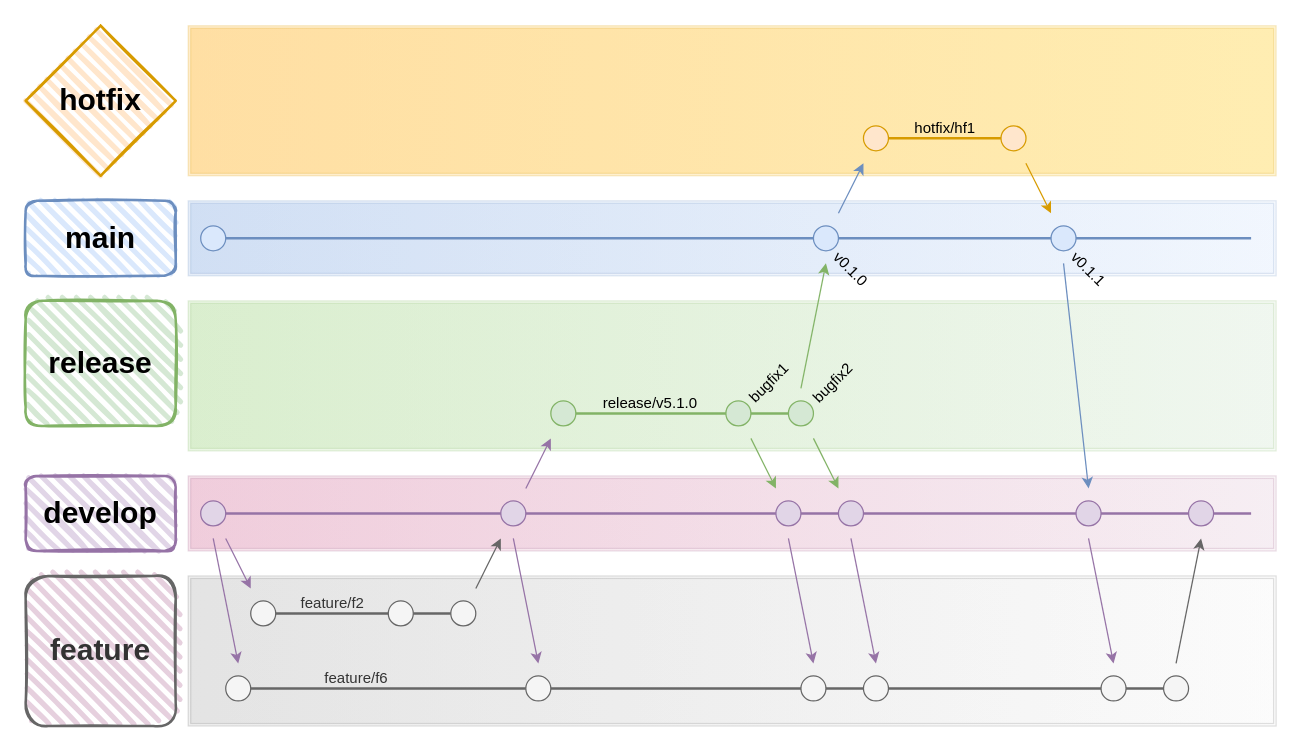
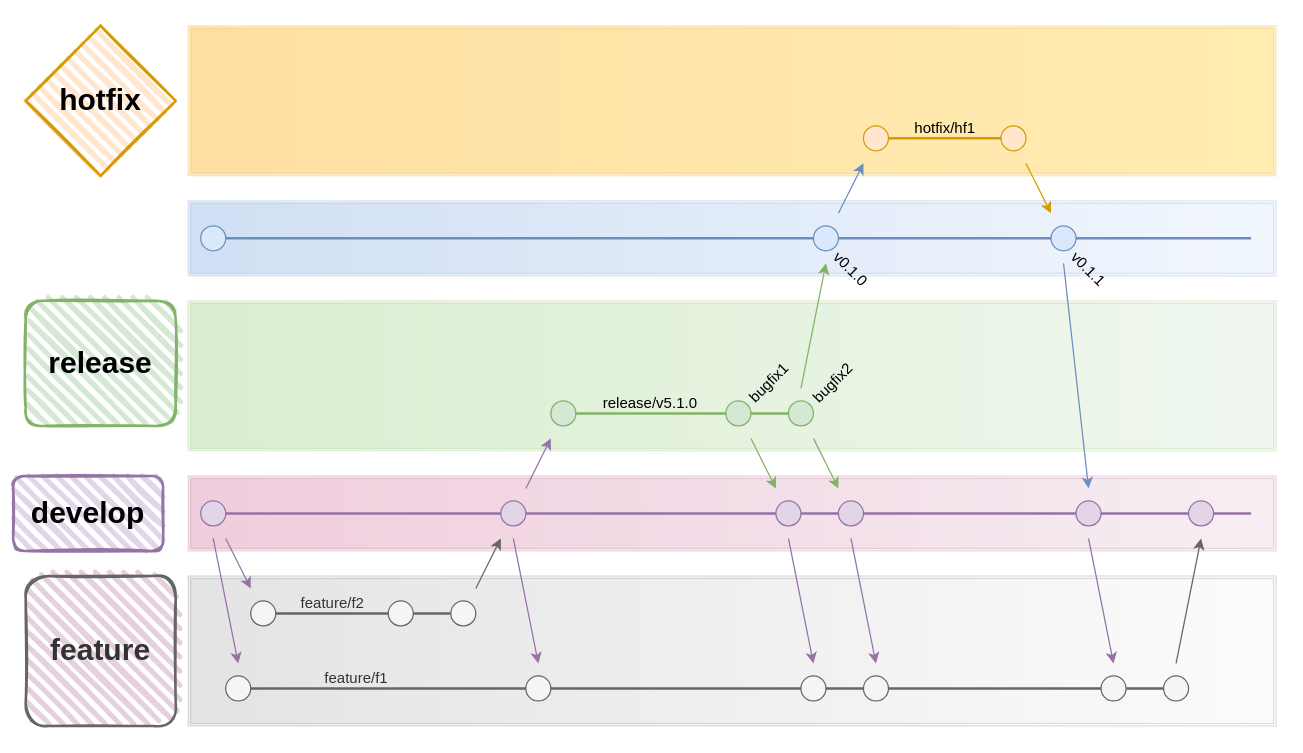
(101, 238) -> none
(101, 513) -> (88, 513)
(363, 678) -> (363, 678)
